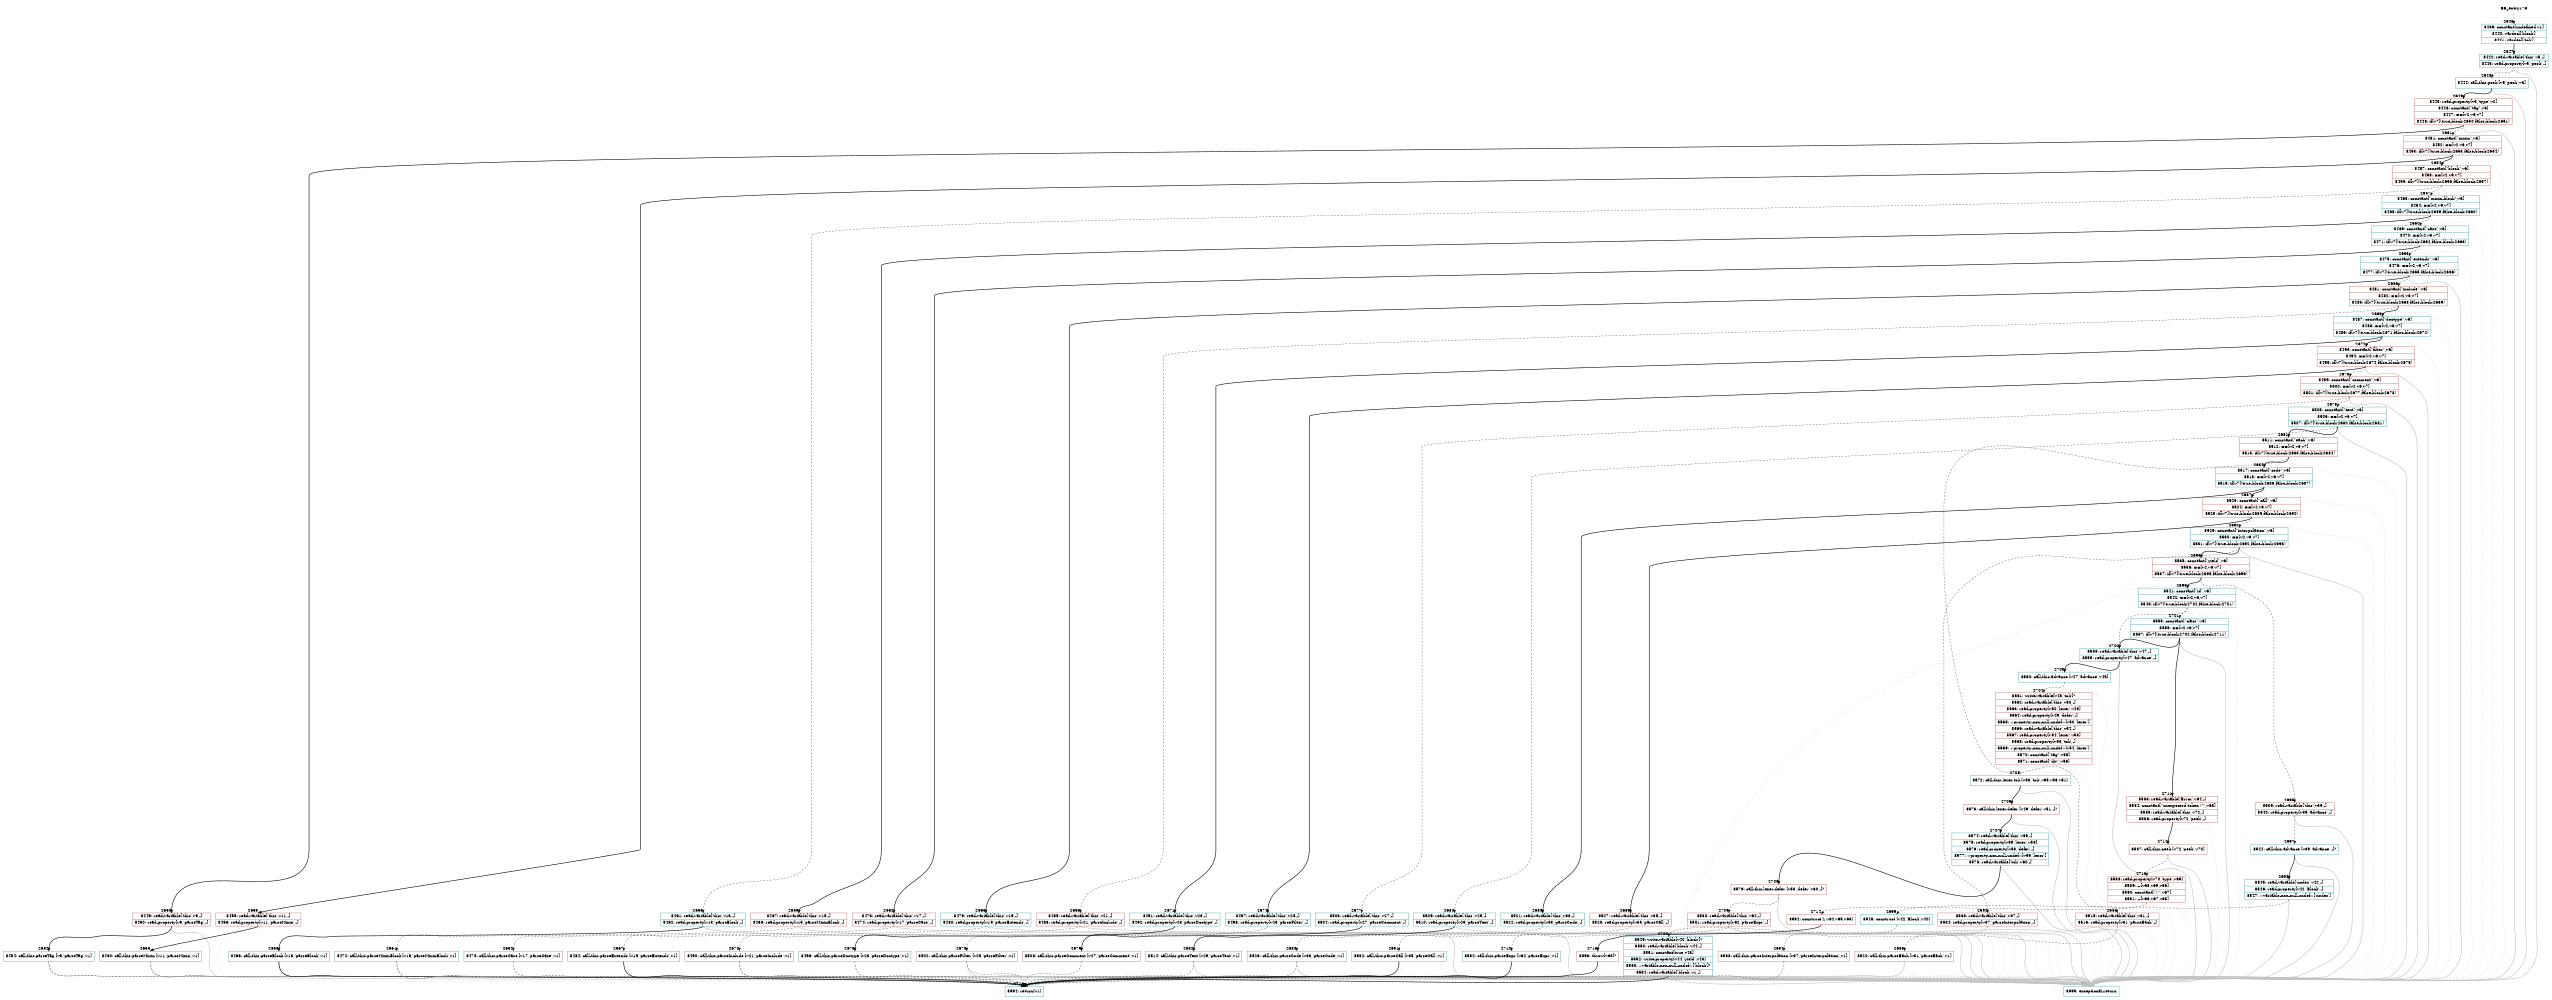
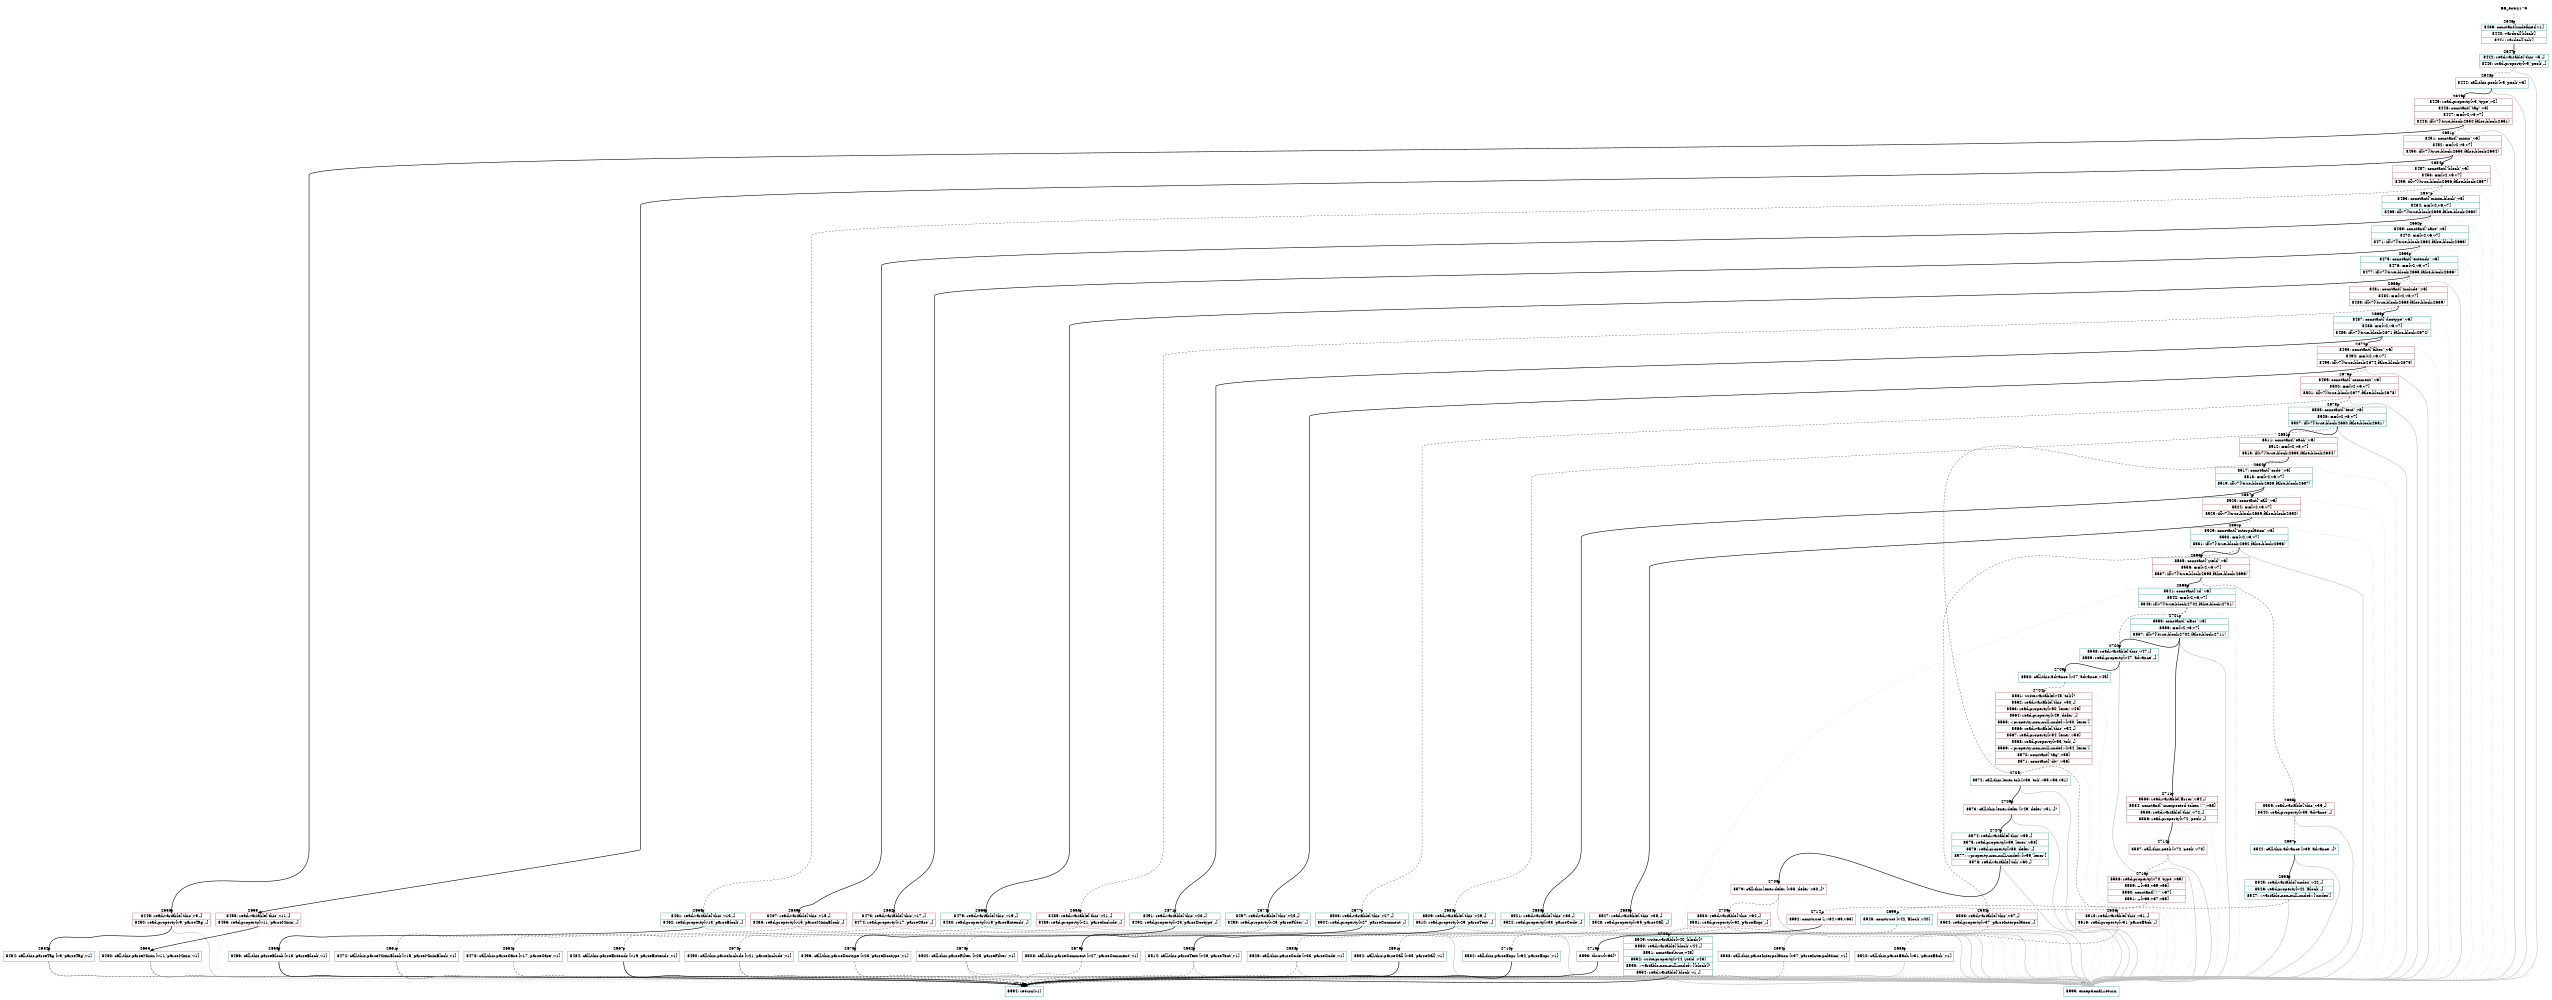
(397, 956) -> (397, 956)
